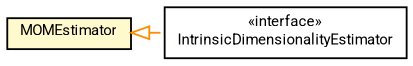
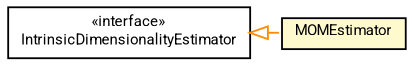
(157, 33) -> (275, 33)
